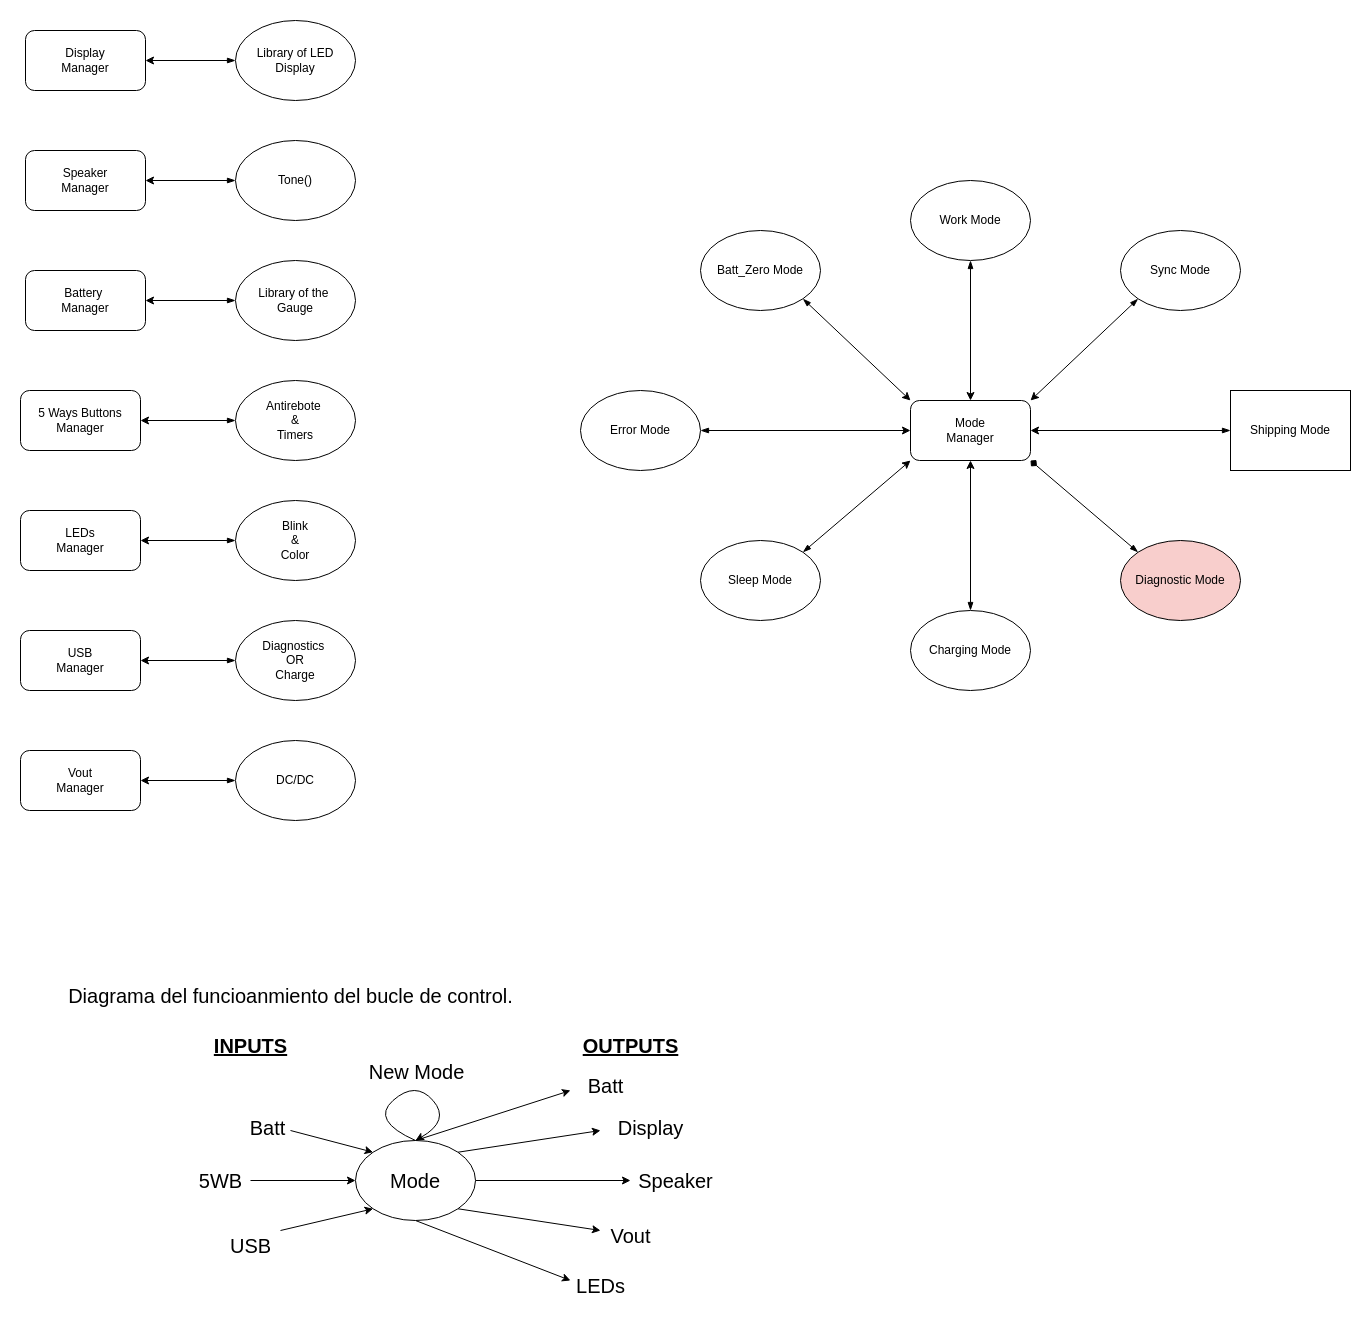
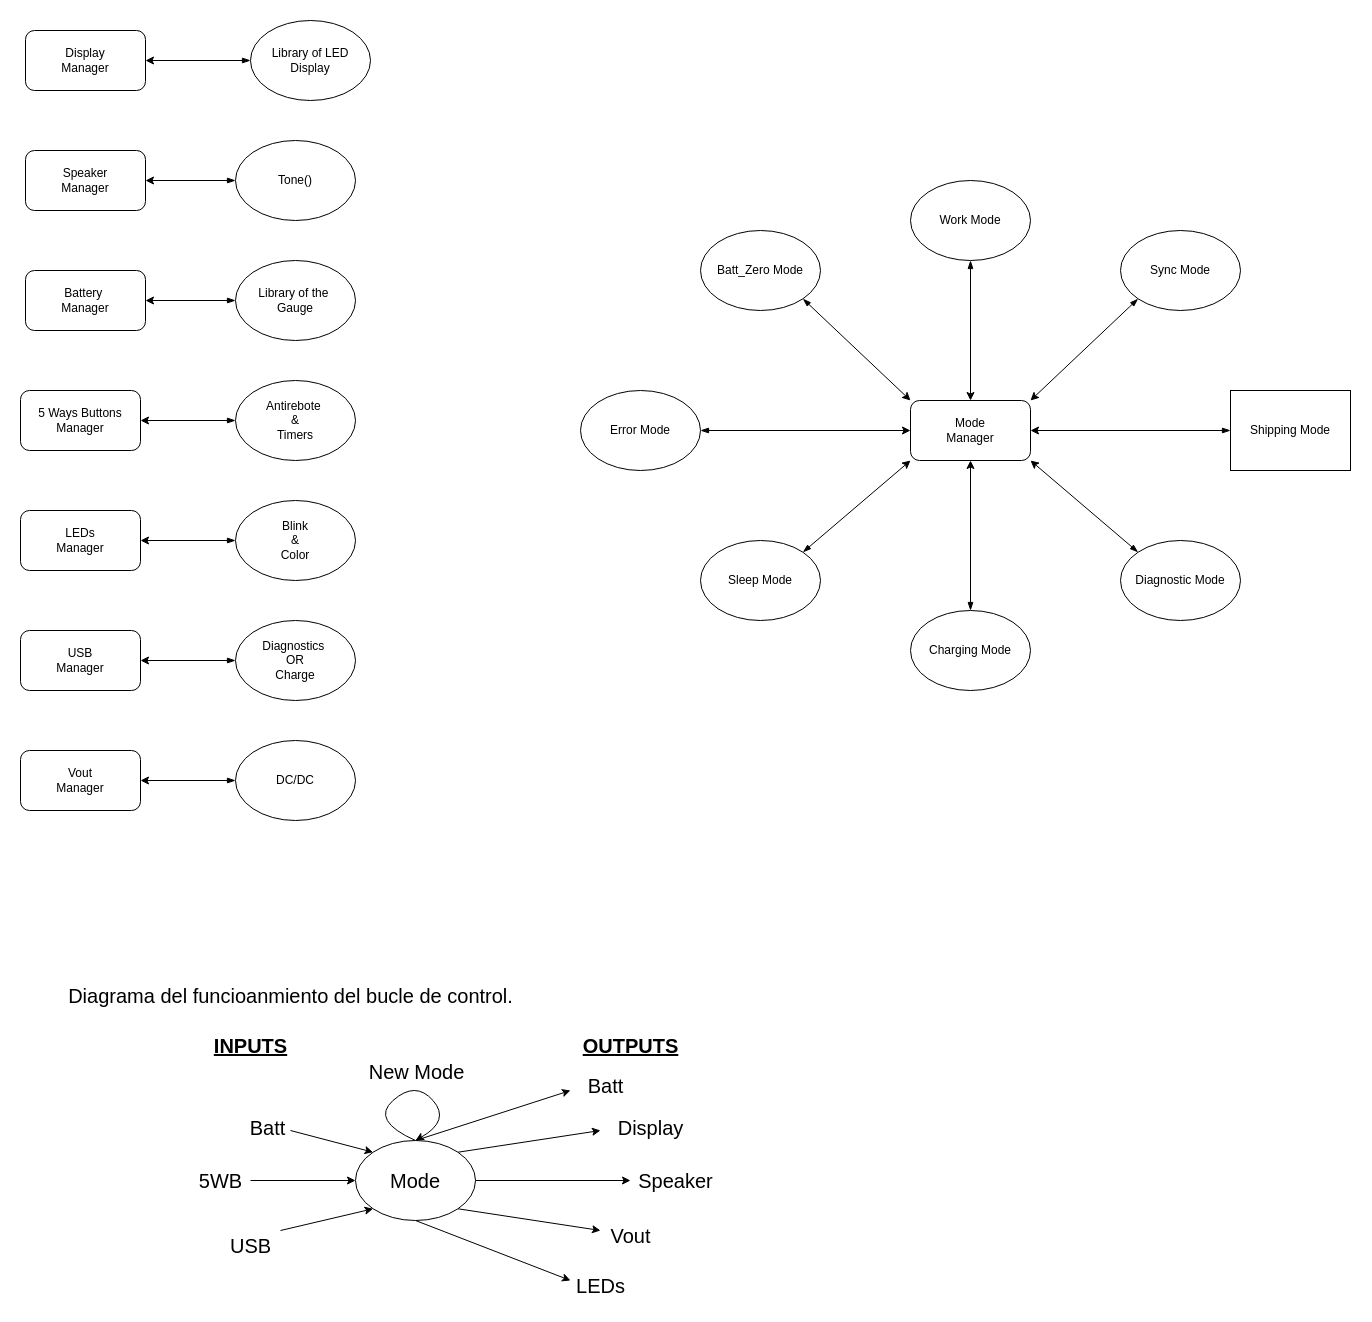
(296, 61) -> (311, 61)
(1036, 466) -> (1036, 465)
(1181, 581) -> (1181, 581)
